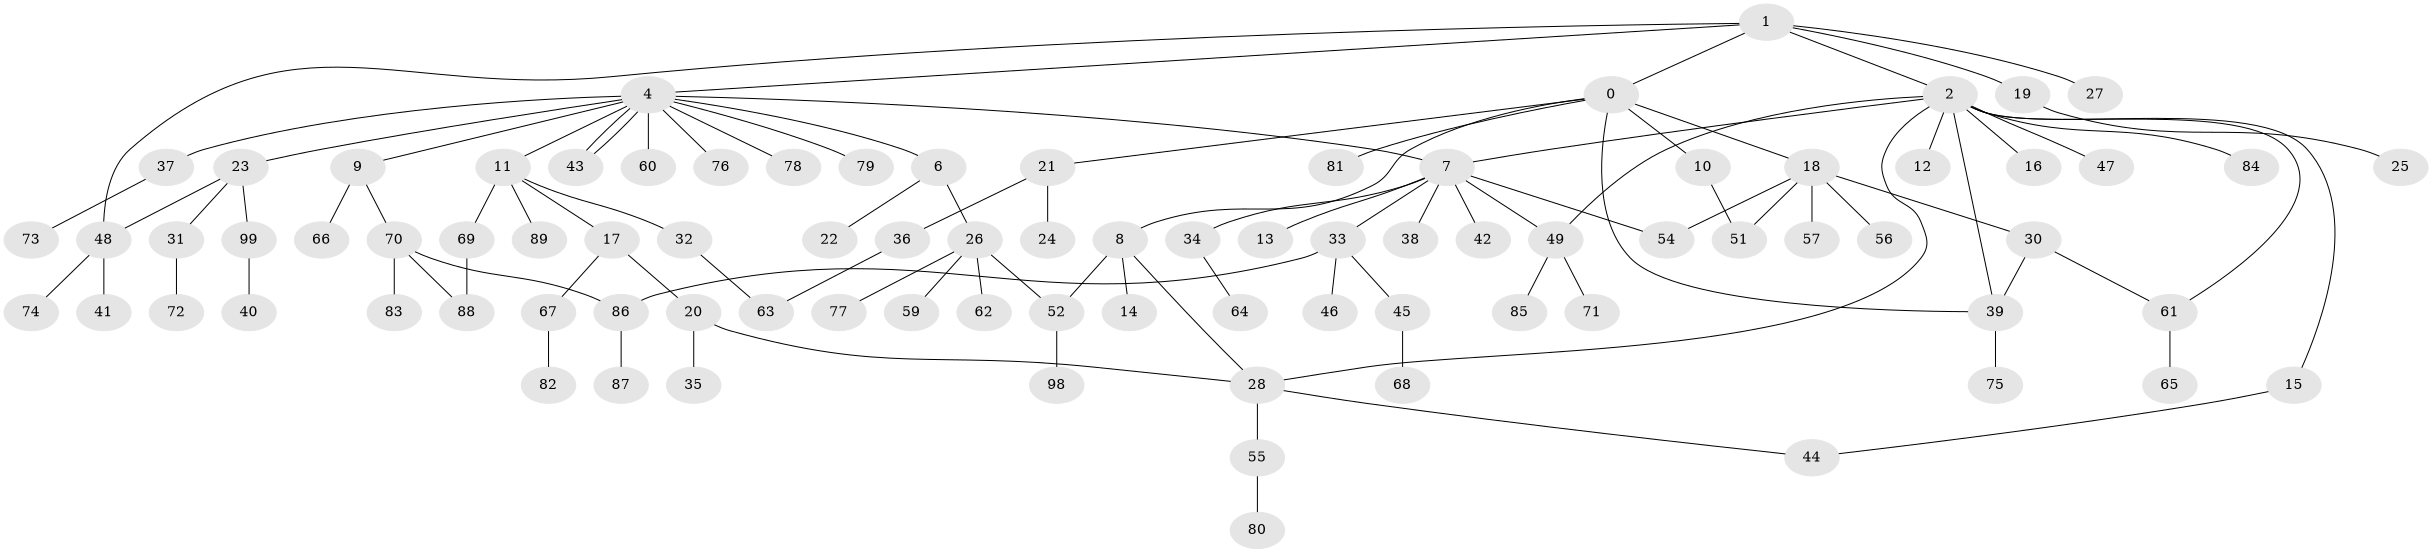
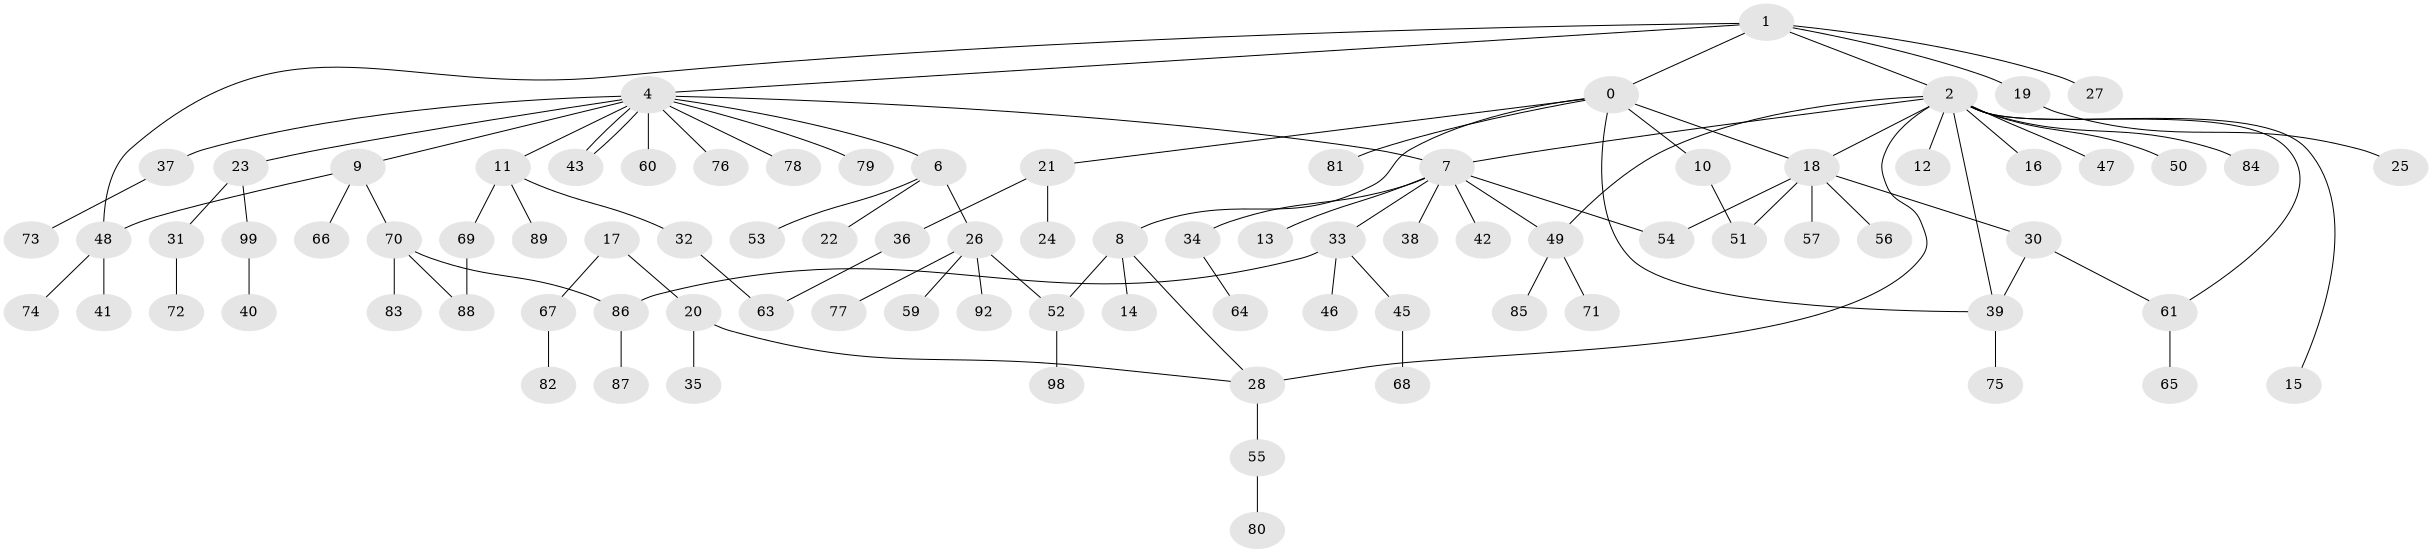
none -> (1881, 131)
none -> (2179, 167)
(173, 204) -> (228, 198)
(558, 204) -> none
none -> (757, 240)
(984, 313) -> (984, 313)
(1812, 458) -> none
